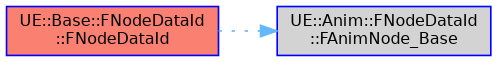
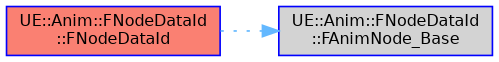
(113, 31) -> (113, 31)
